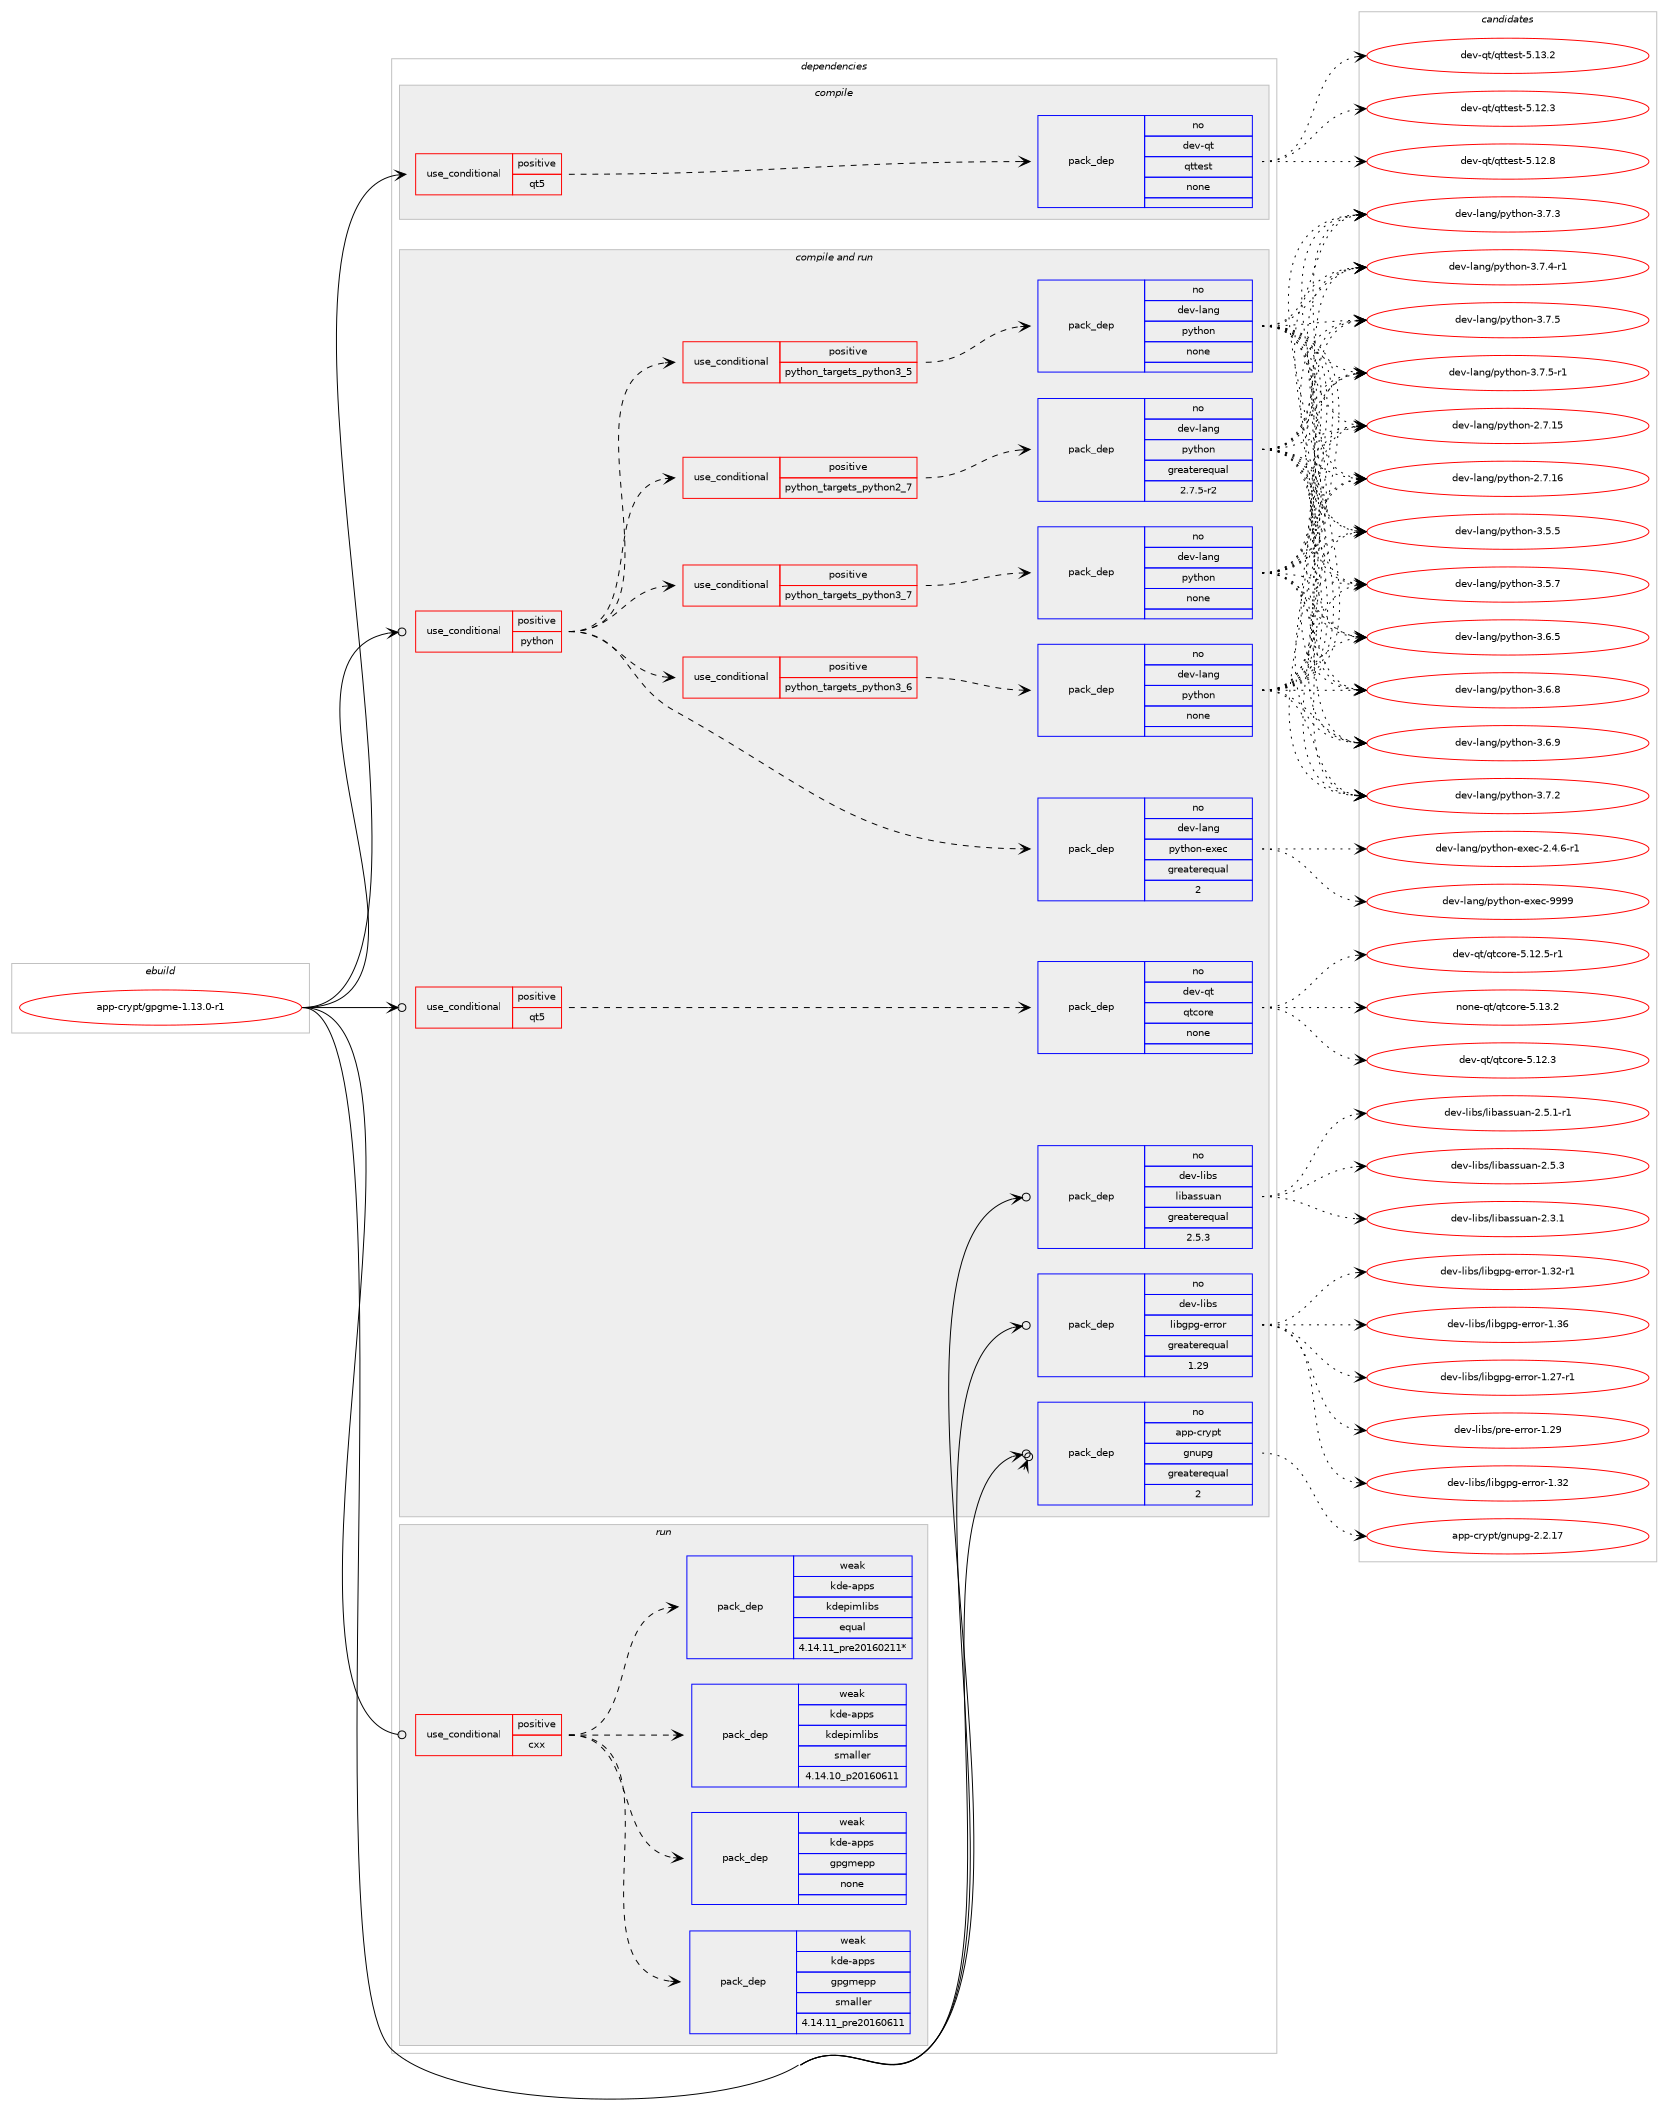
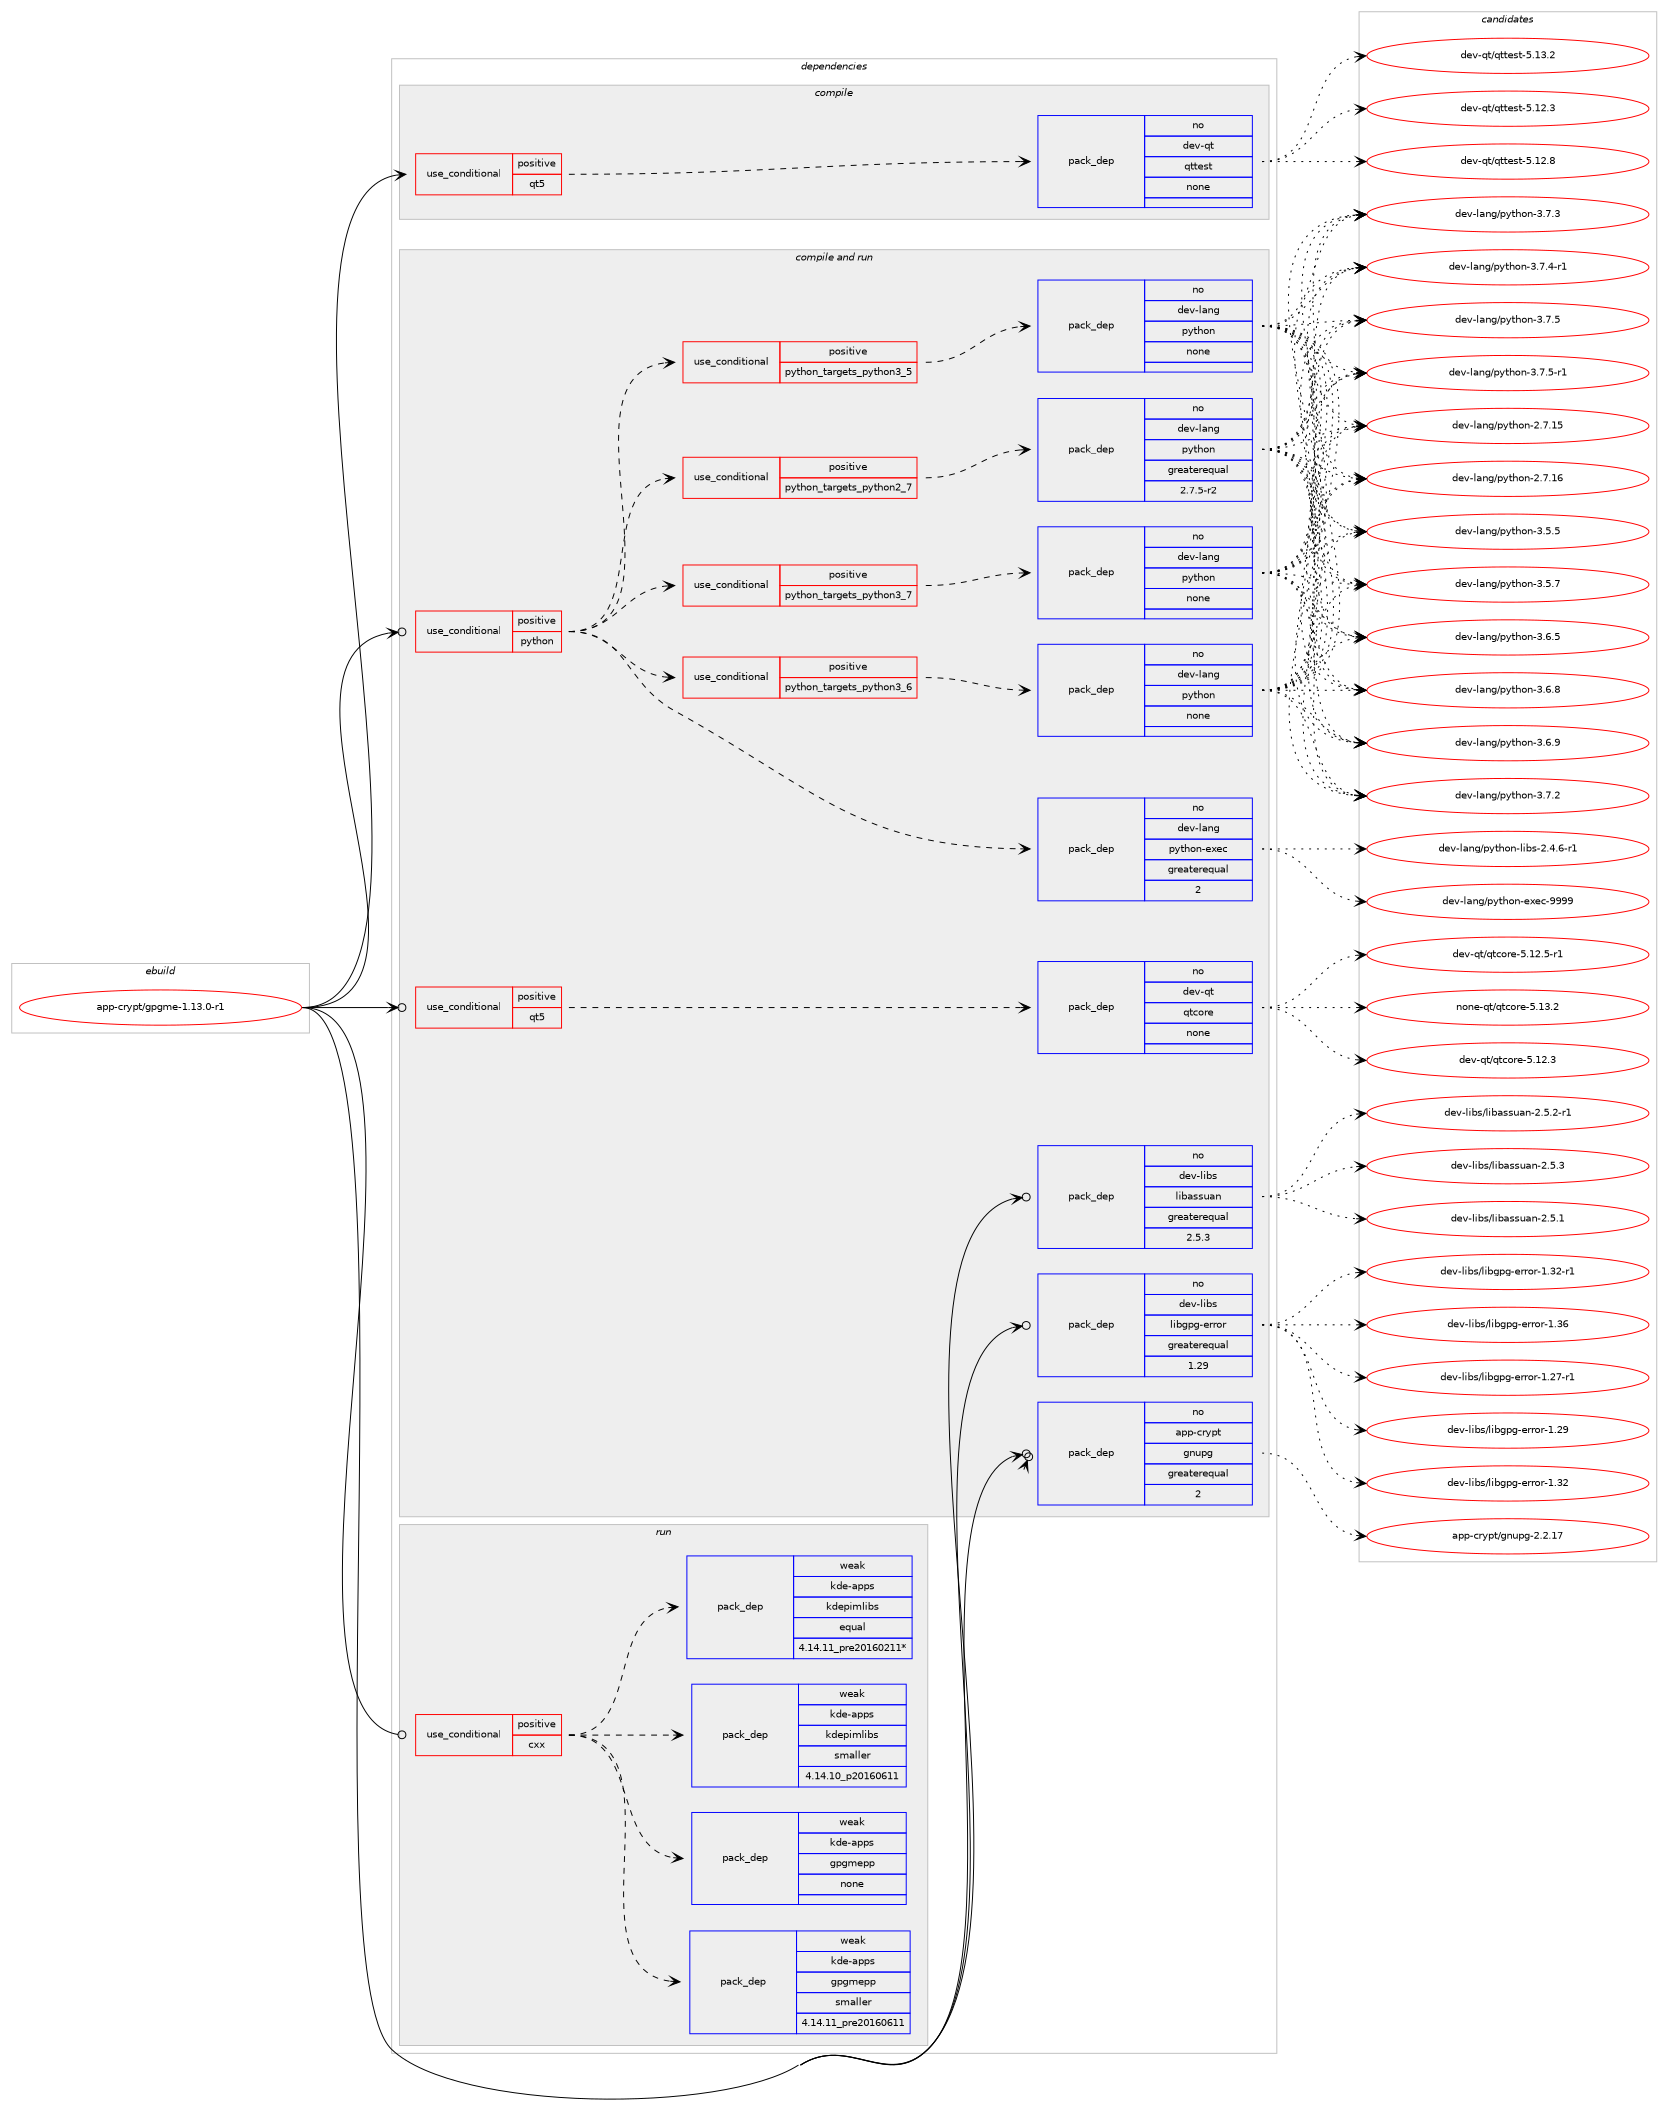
(1508, 849) -> (1508, 849)
(1508, 1113) -> (1508, 1113)
(1508, 1219) -> (1508, 1219)
(1508, 1431) -> (1508, 1431)
